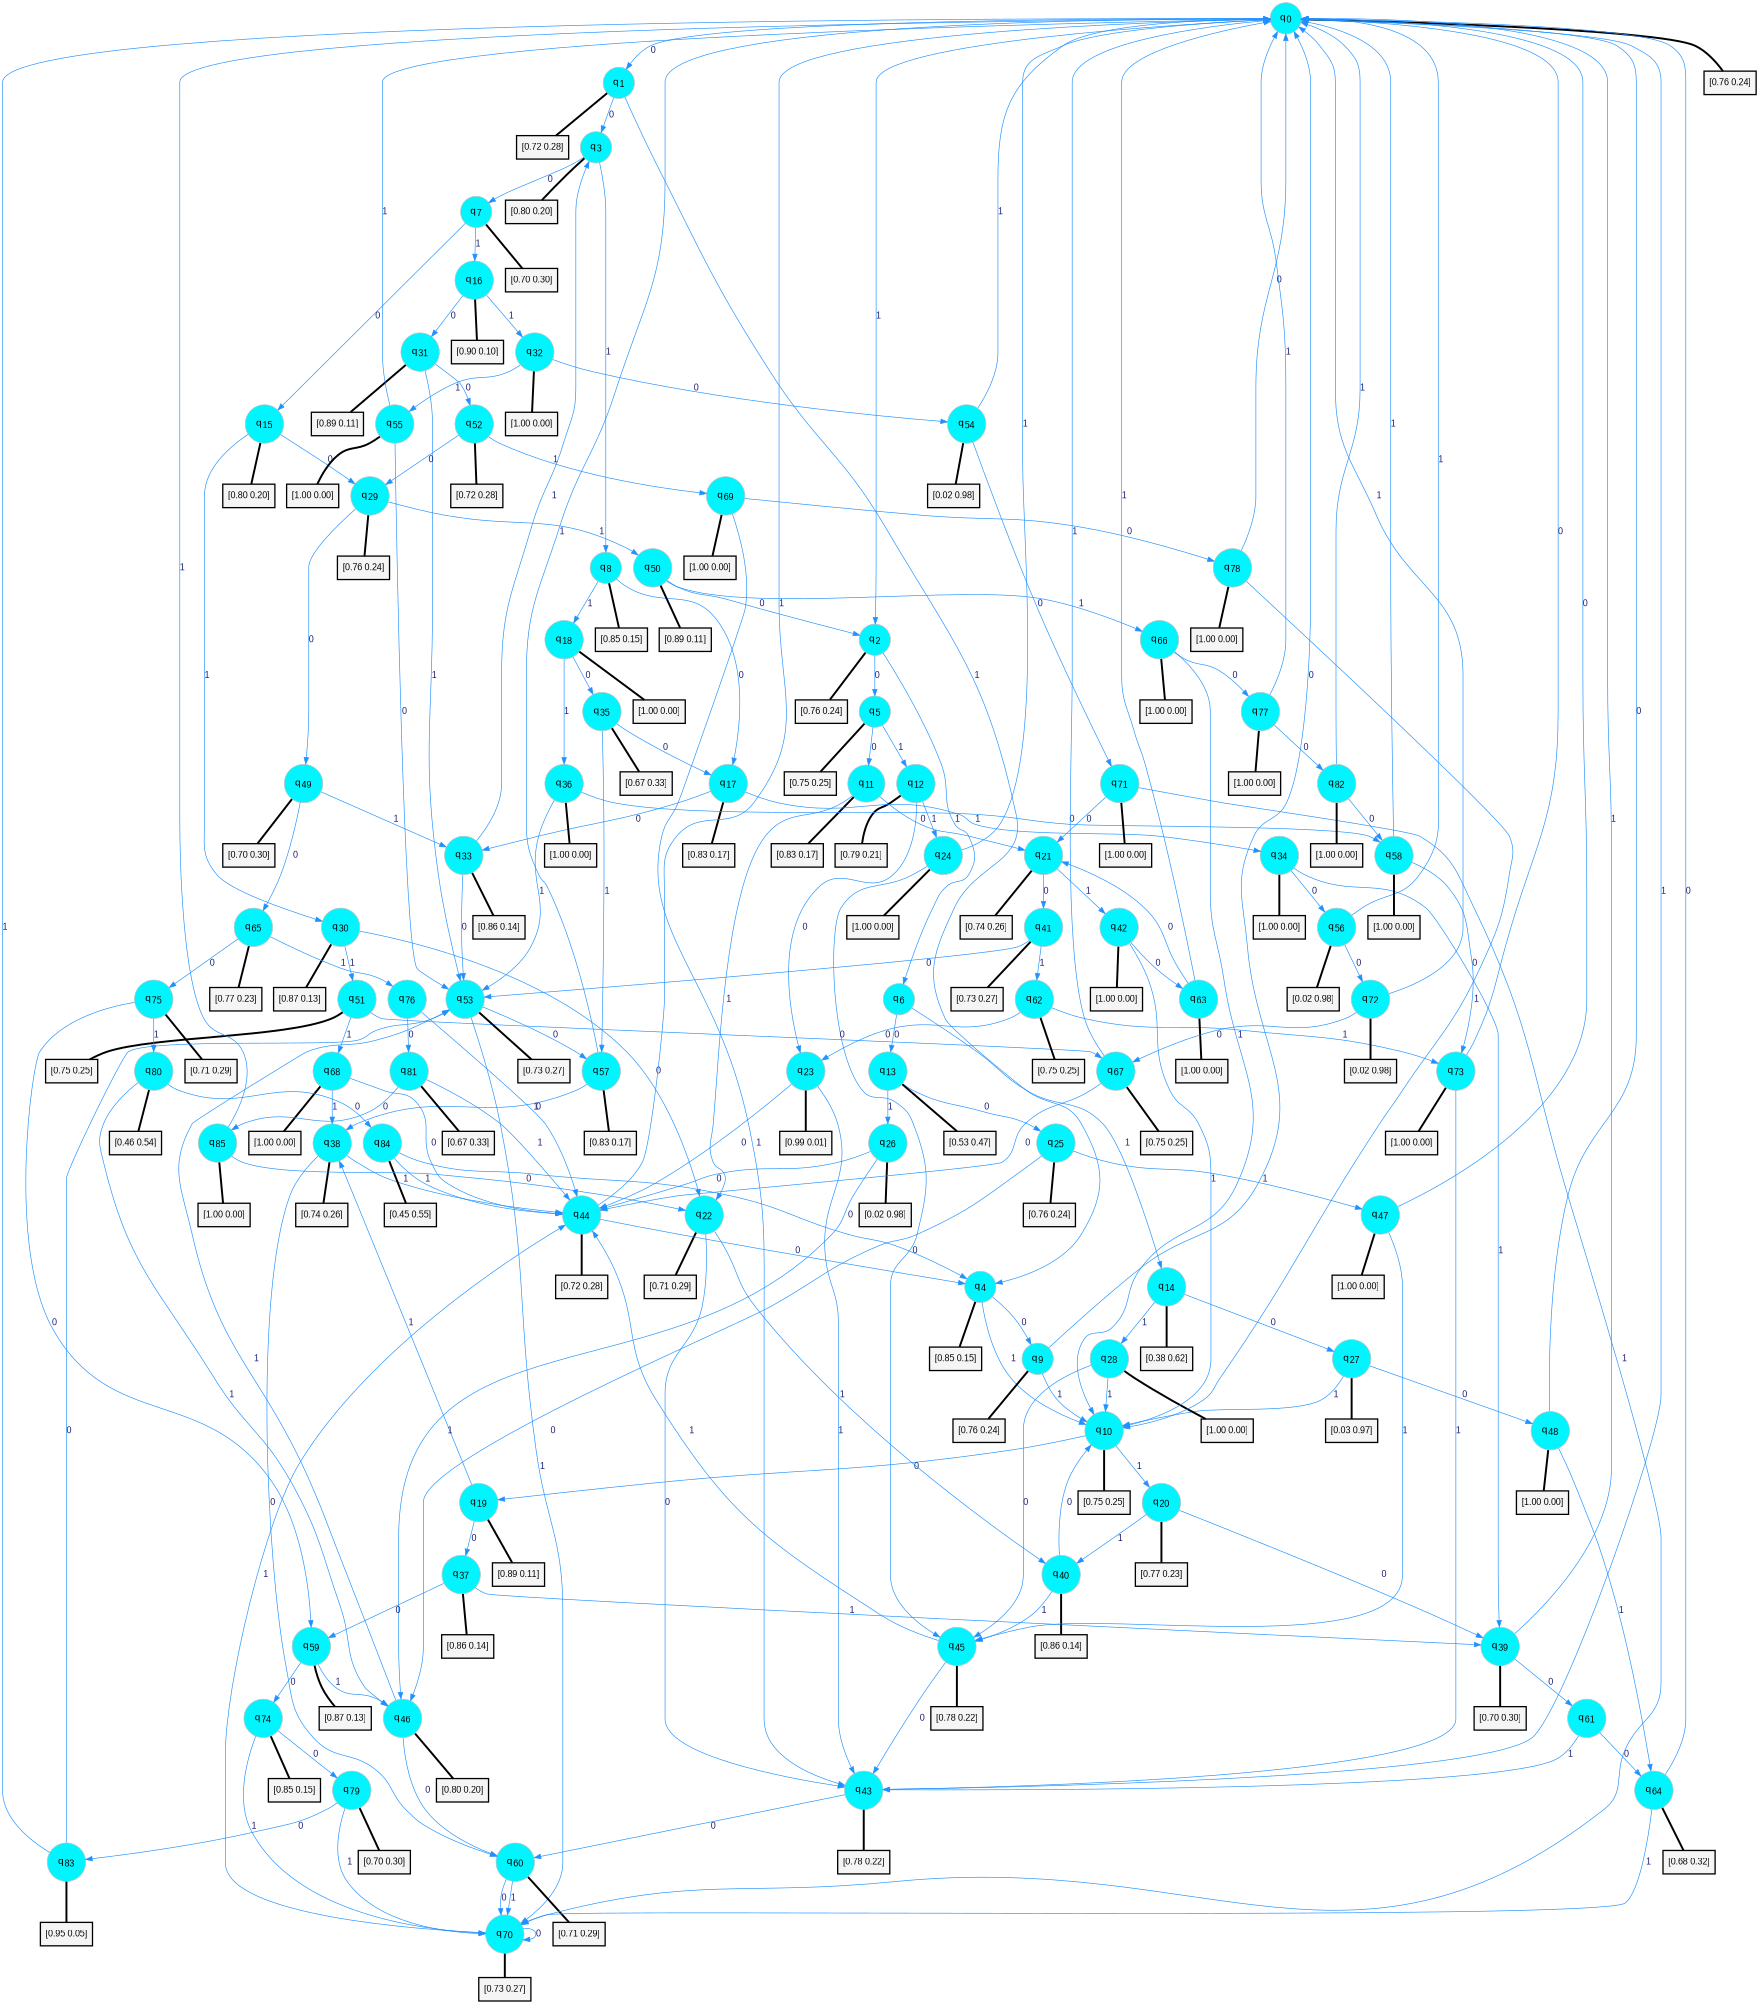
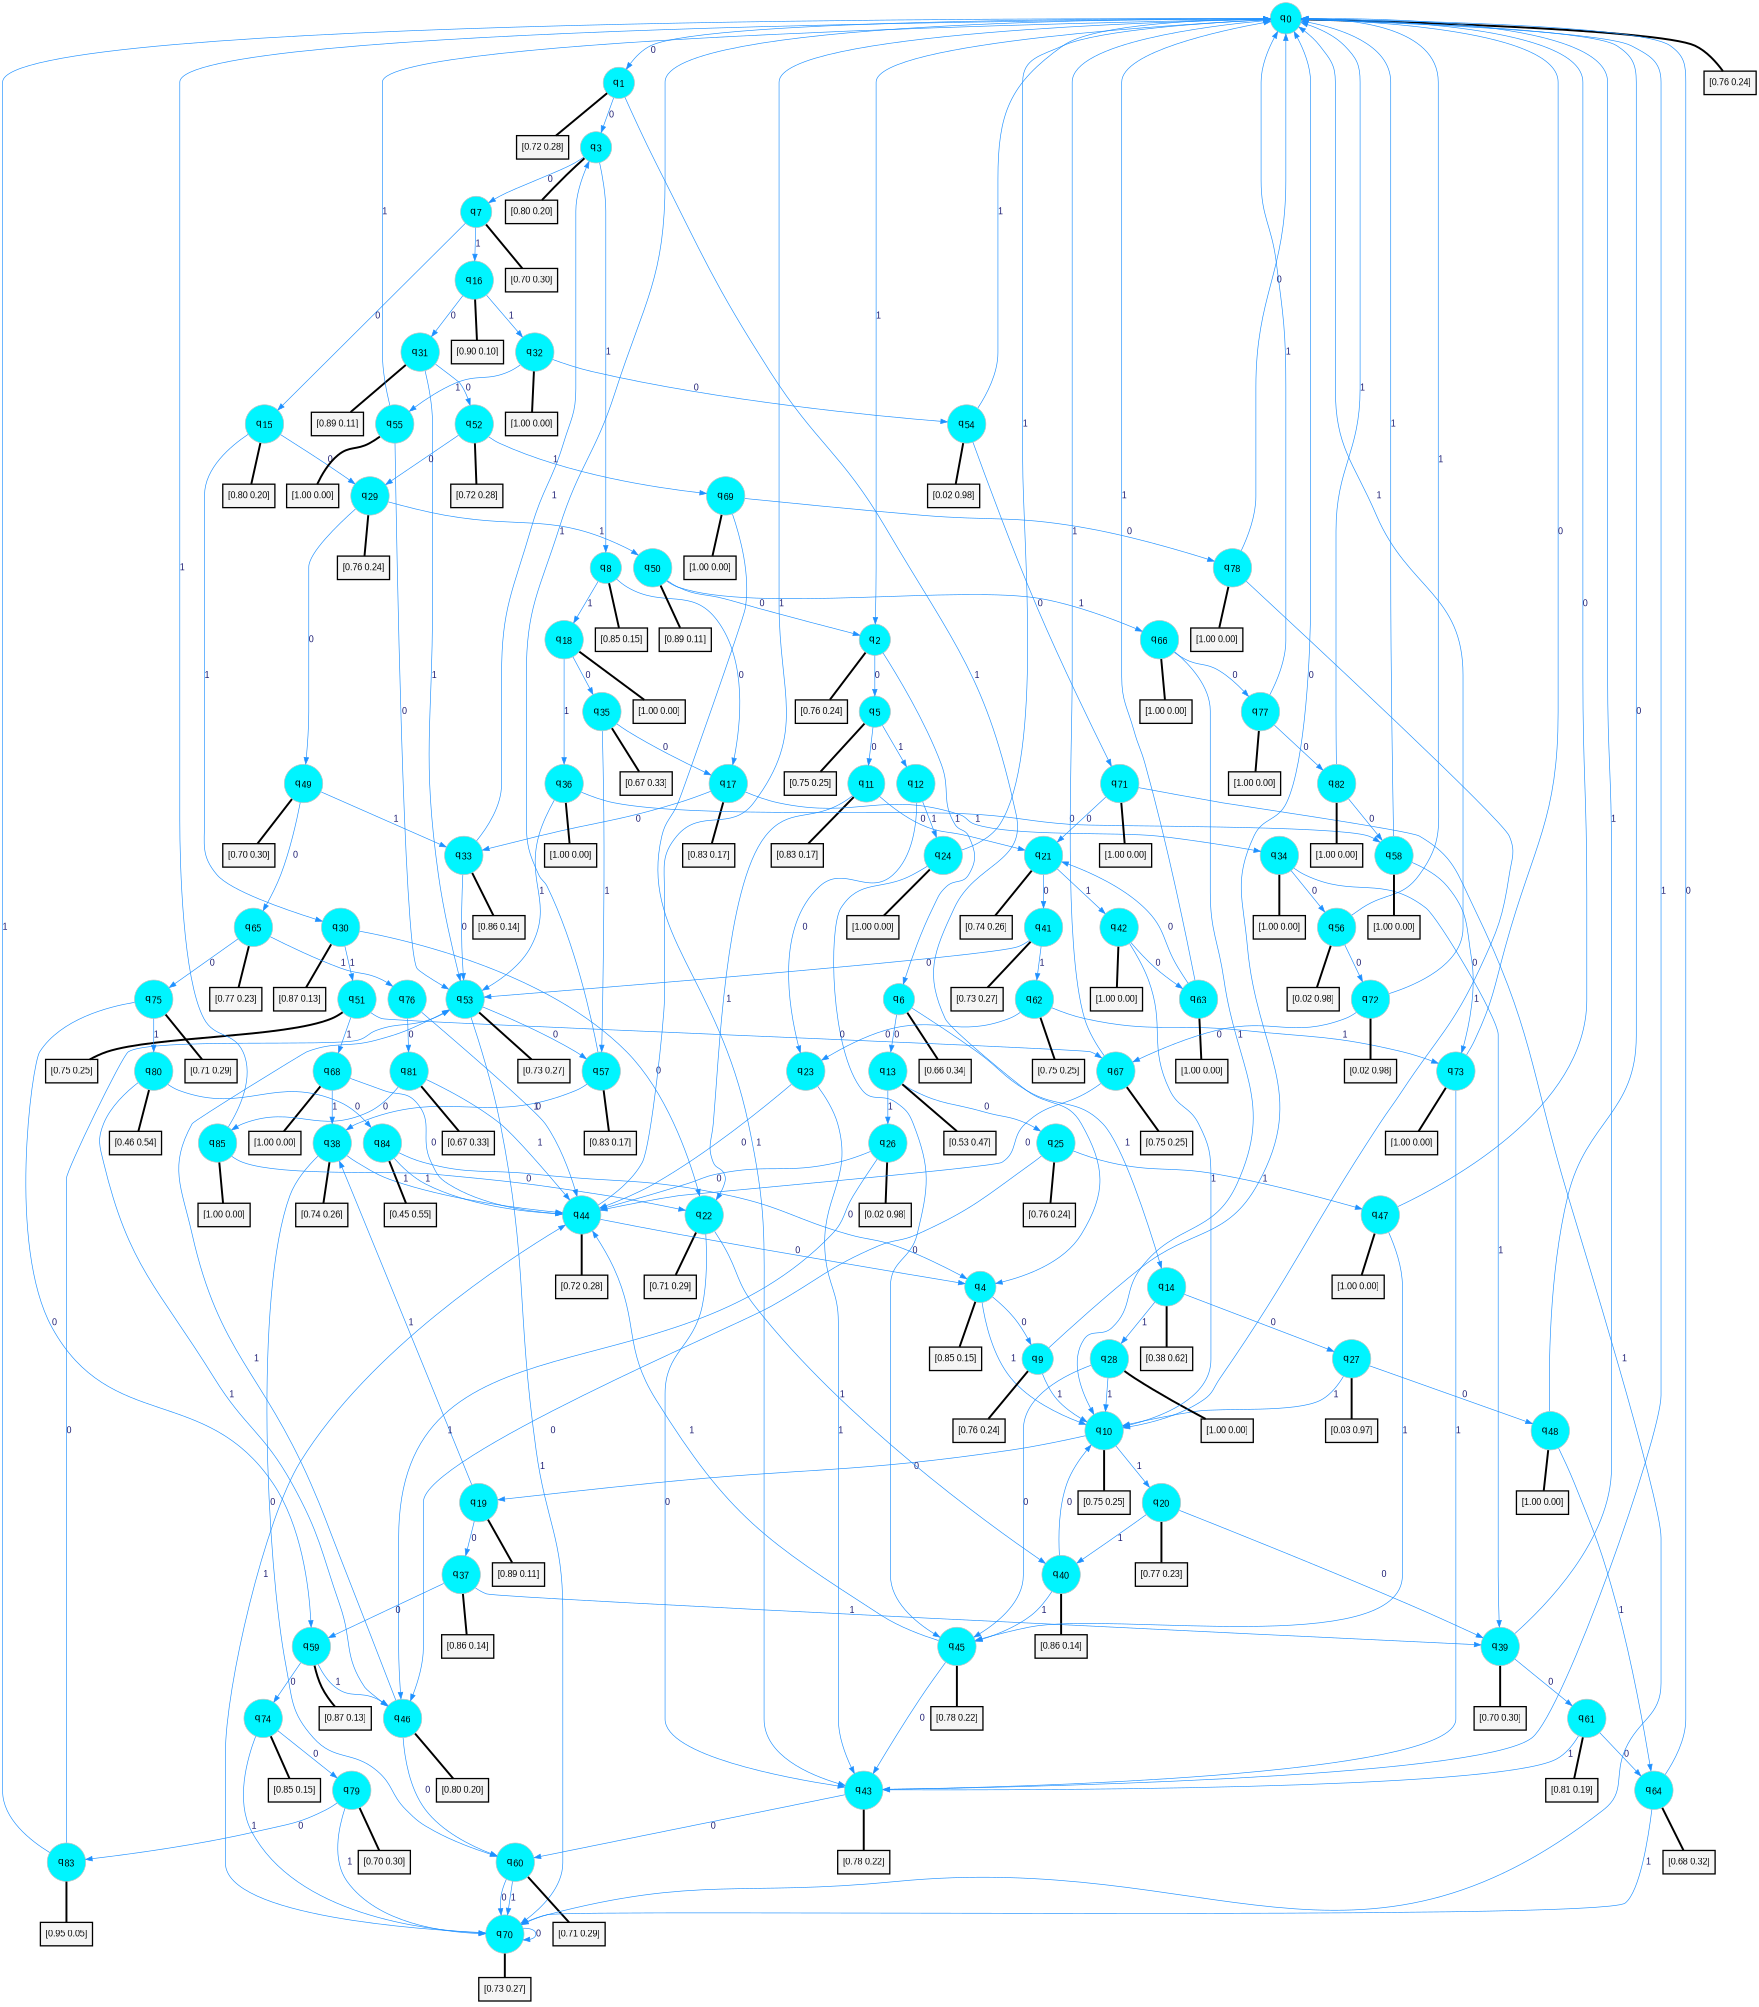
(861, 855) -> none
none -> (945, 1071)
(806, 1143) -> none
none -> (1572, 1790)
